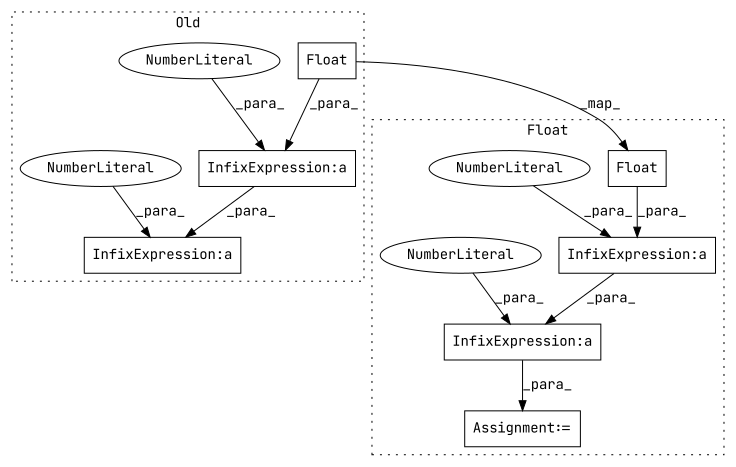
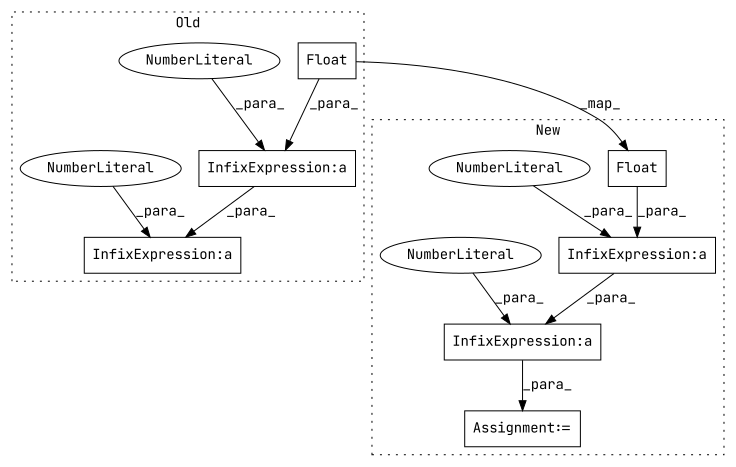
(548, 131) -> (548, 131)
